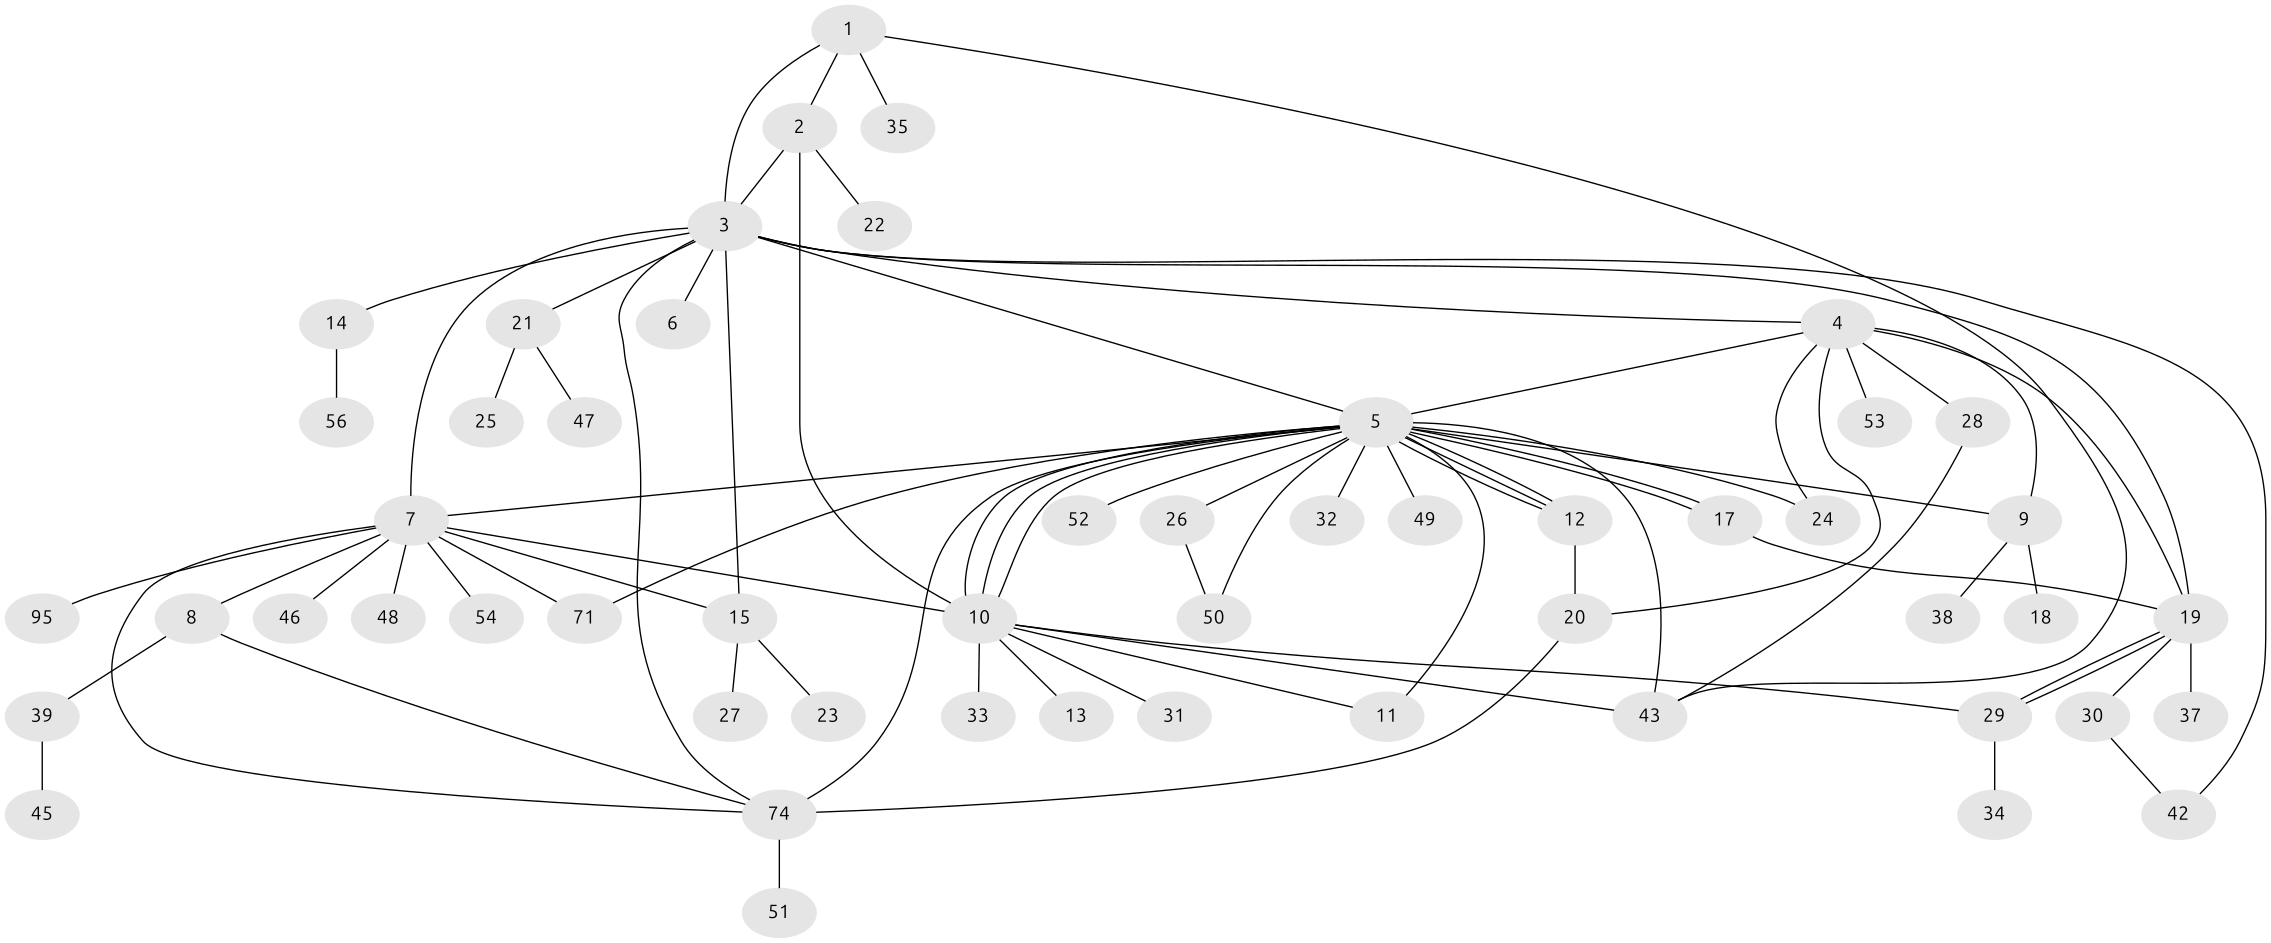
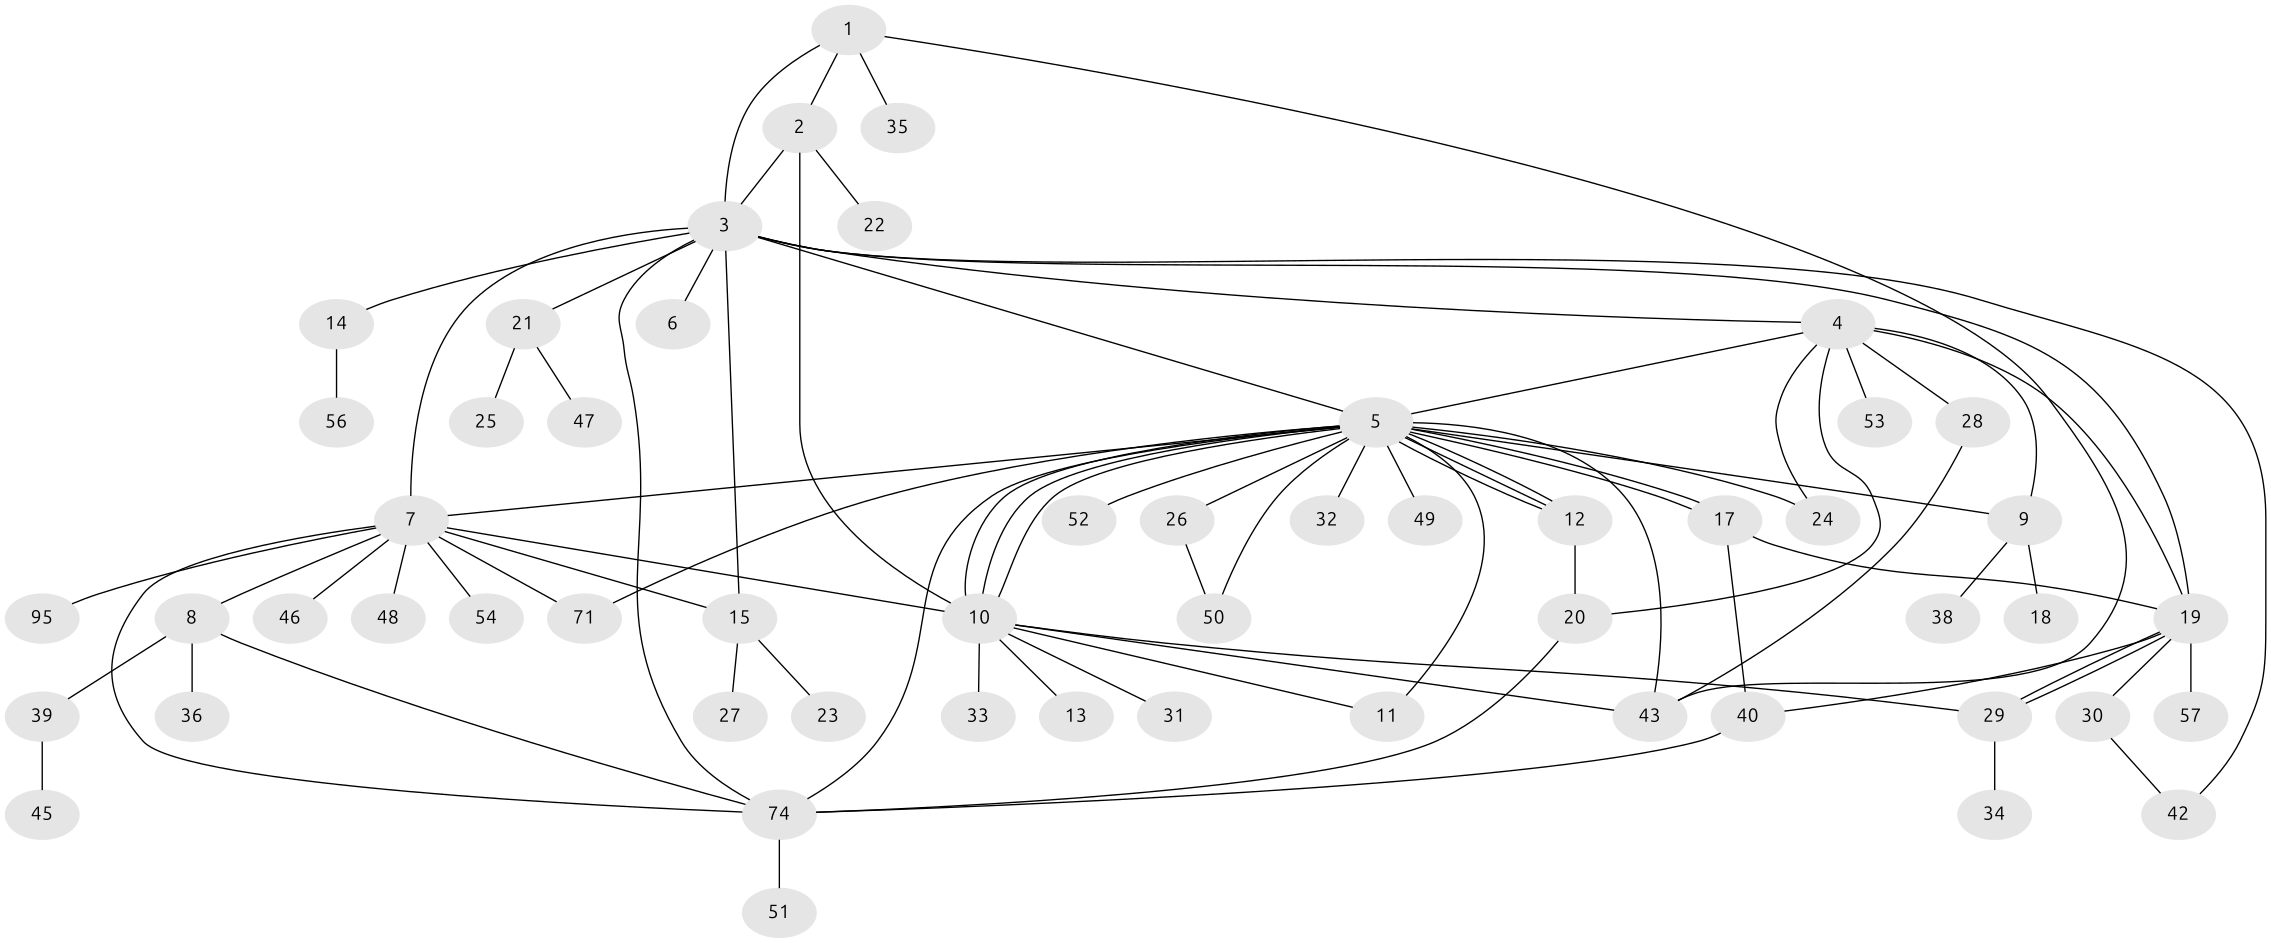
none -> (192, 717)
none -> (1748, 717)
(2191, 717) -> (2191, 717)
